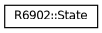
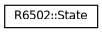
(51, 16) -> (51, 16)
